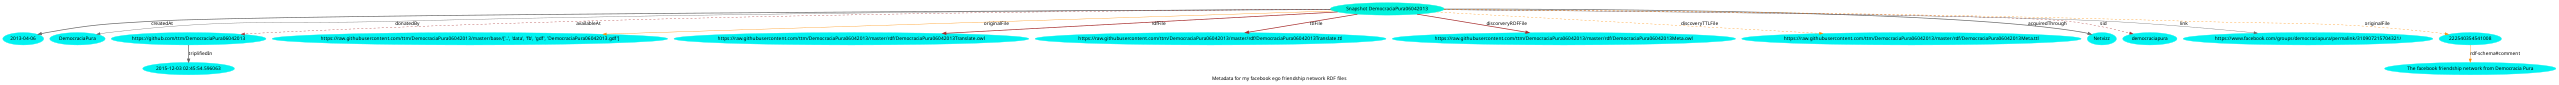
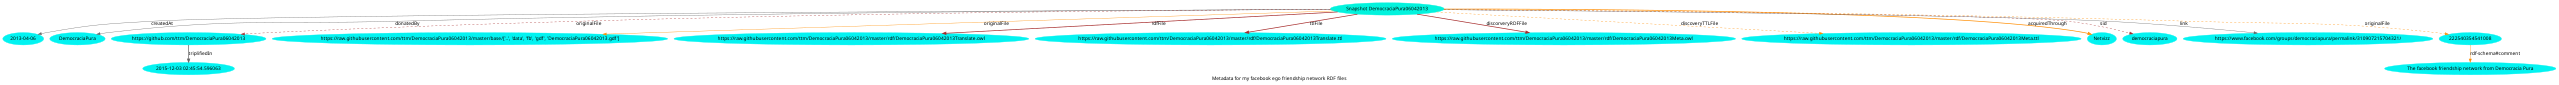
(686, 13) -> (686, 13)
(1928, 18) -> (1928, 18)
(589, 24) -> (589, 24)
